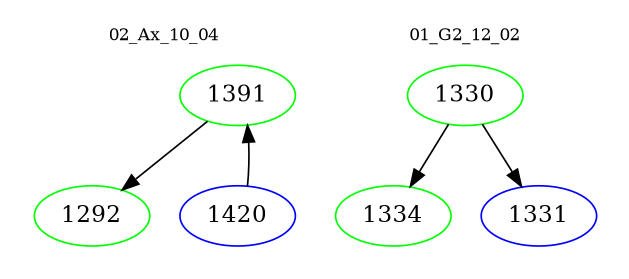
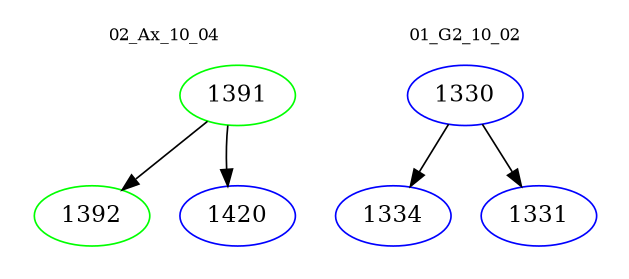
(465, 36) -> (465, 36)
(465, 95) -> (465, 95)
(249, 164) -> (226, 147)
(92, 216) -> (92, 216)
(393, 216) -> (393, 216)
